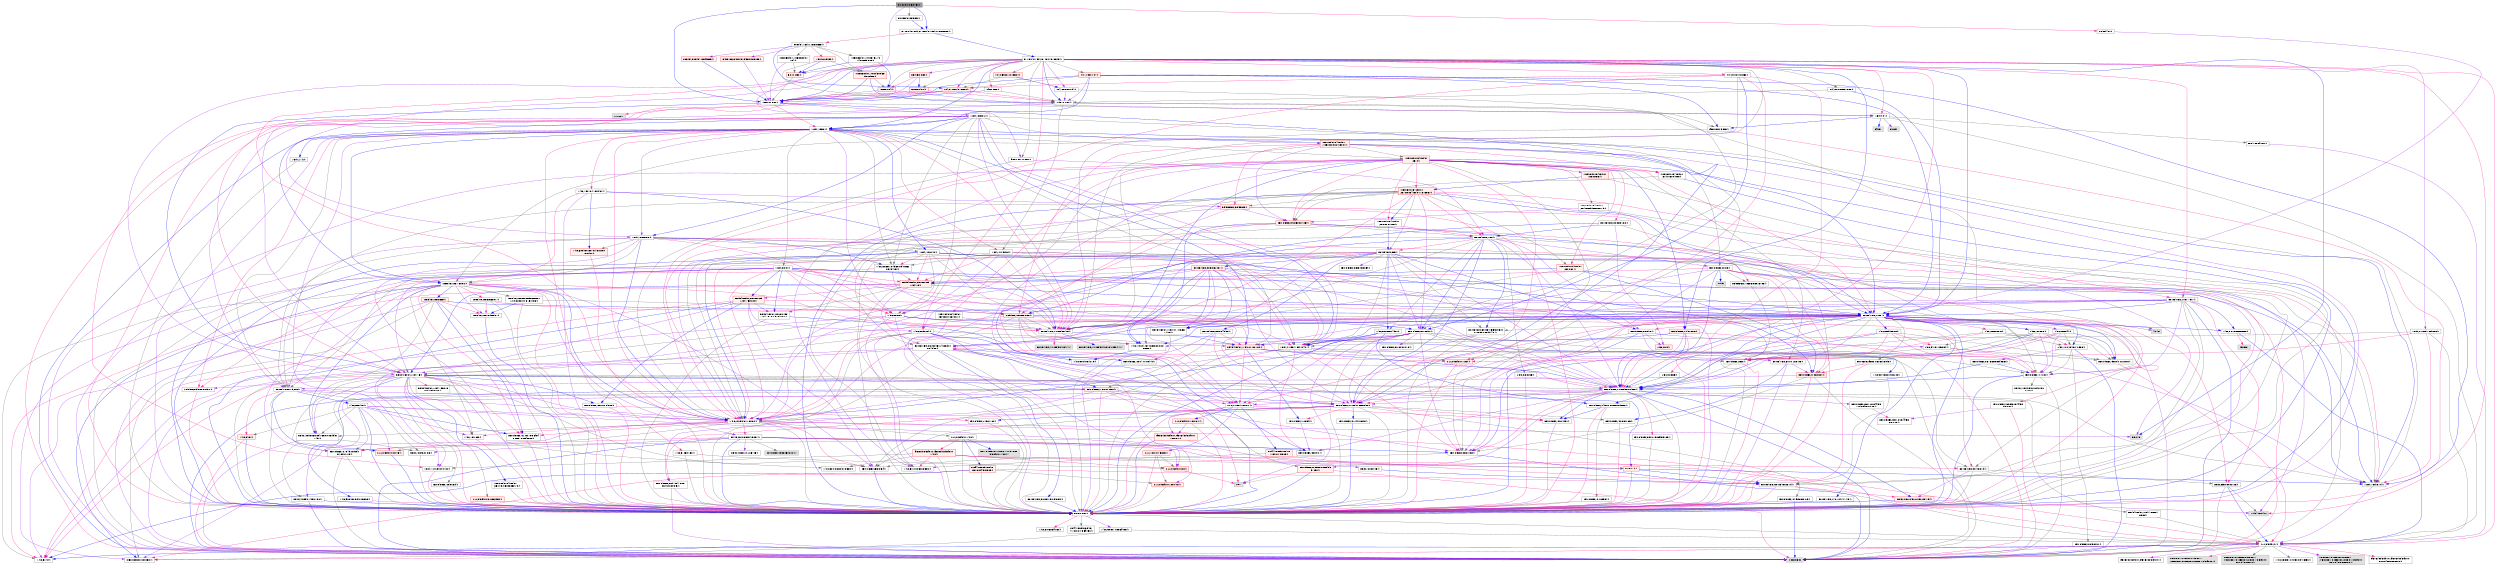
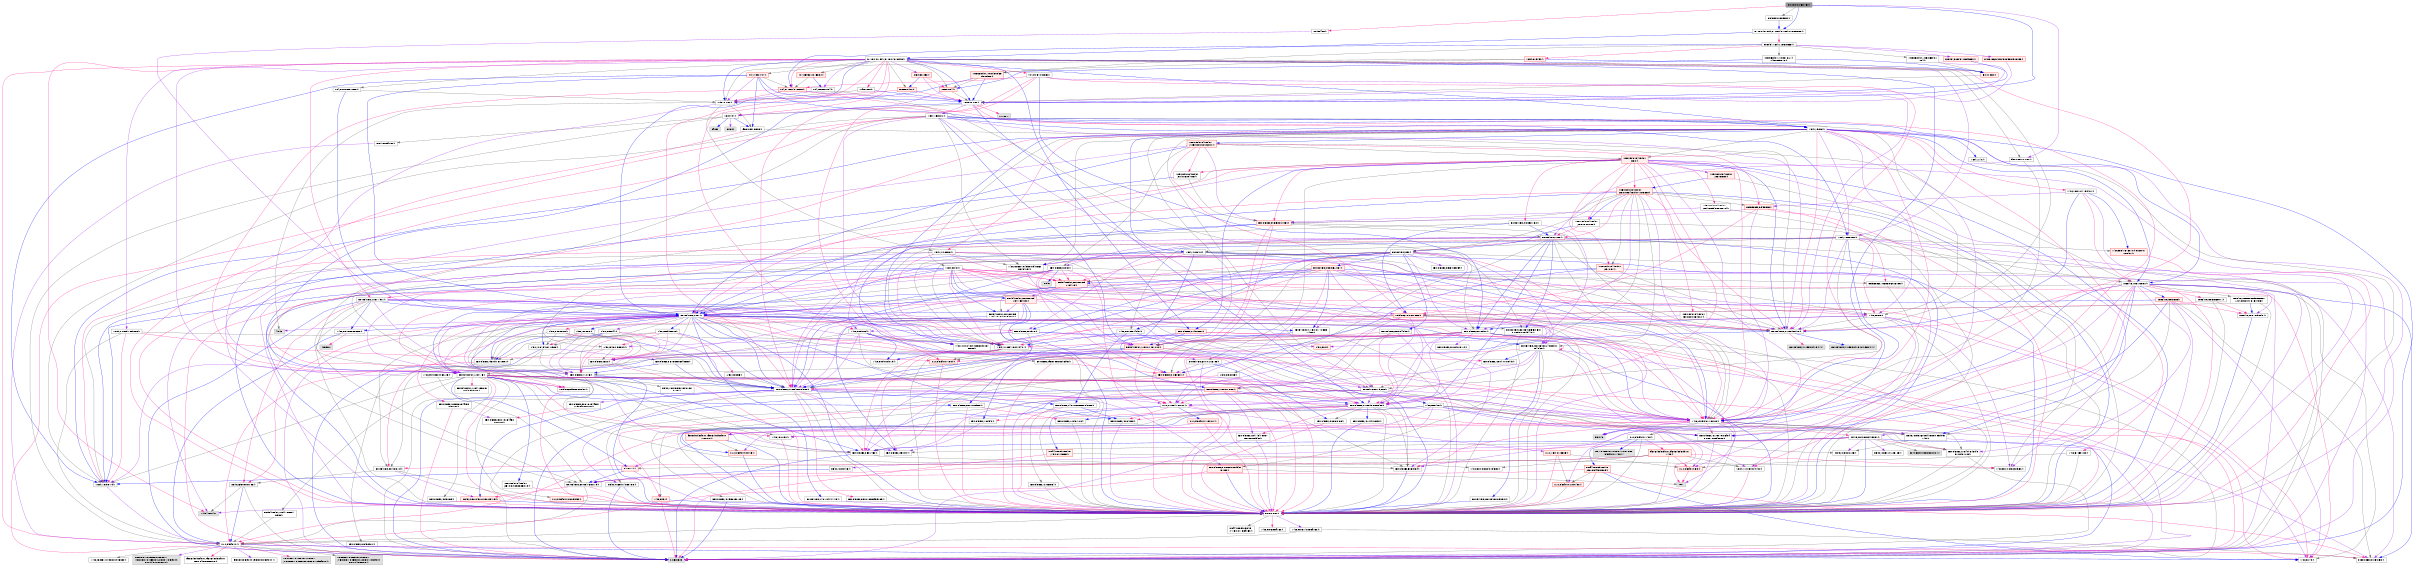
(355, 499) -> none
